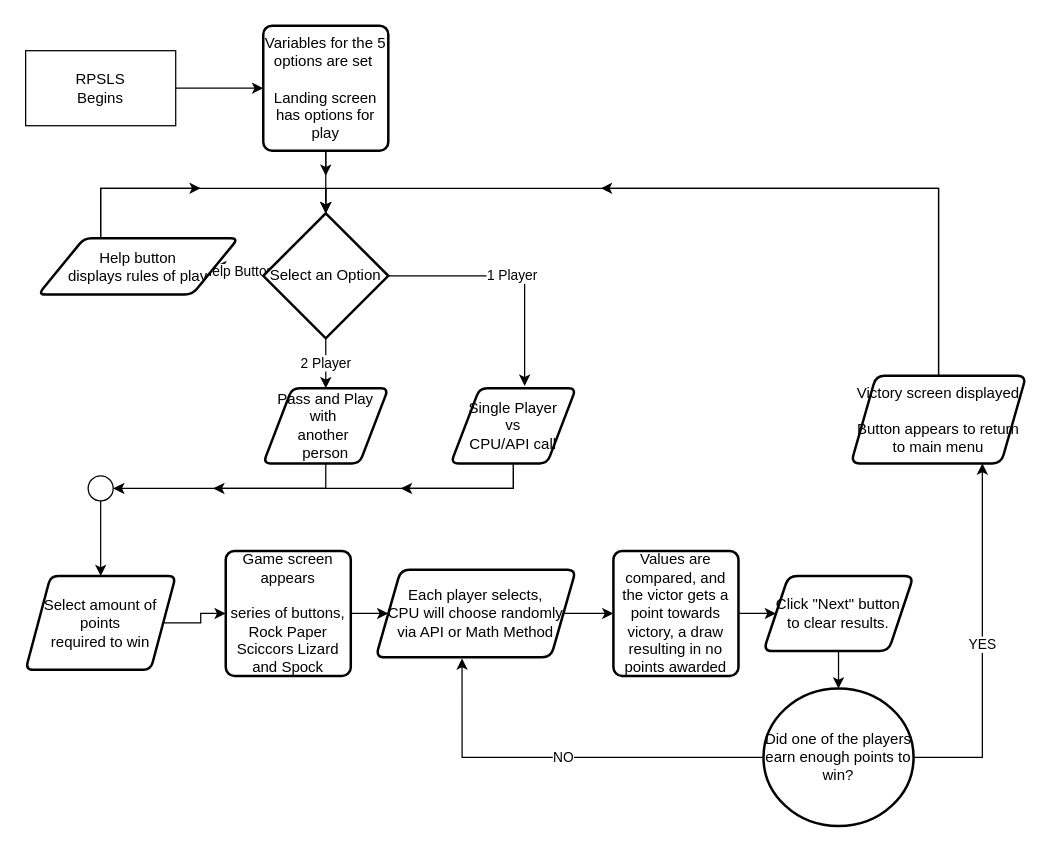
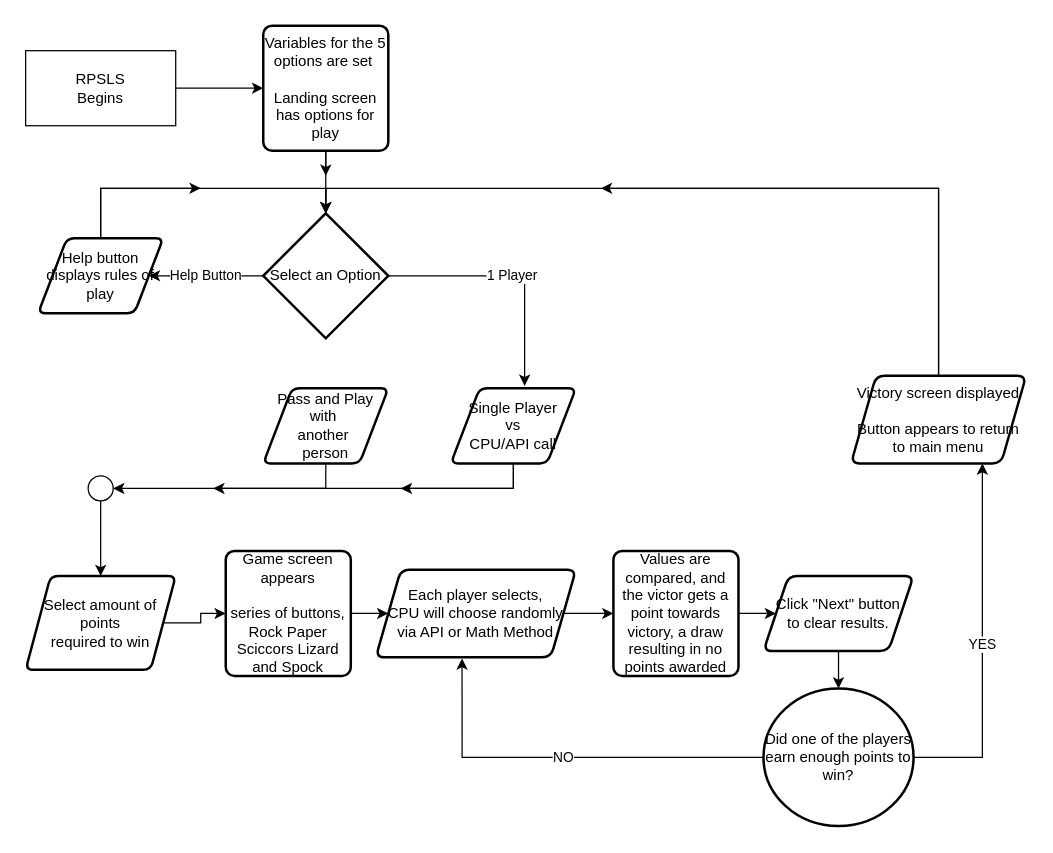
(138, 266) -> (101, 276)
(326, 359) -> none
